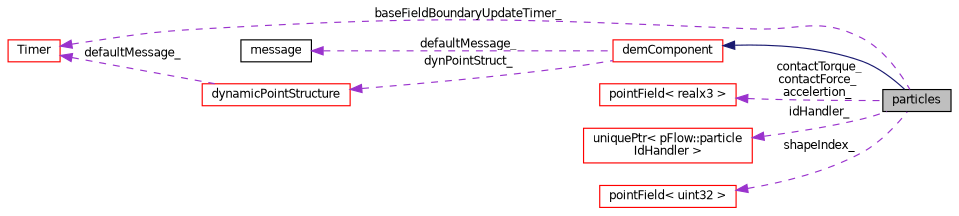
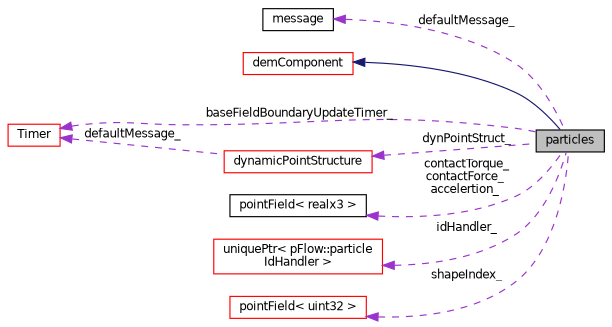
(468, 51) -> (474, 43)
(488, 77) -> (460, 149)
(668, 95) -> (298, 206)
